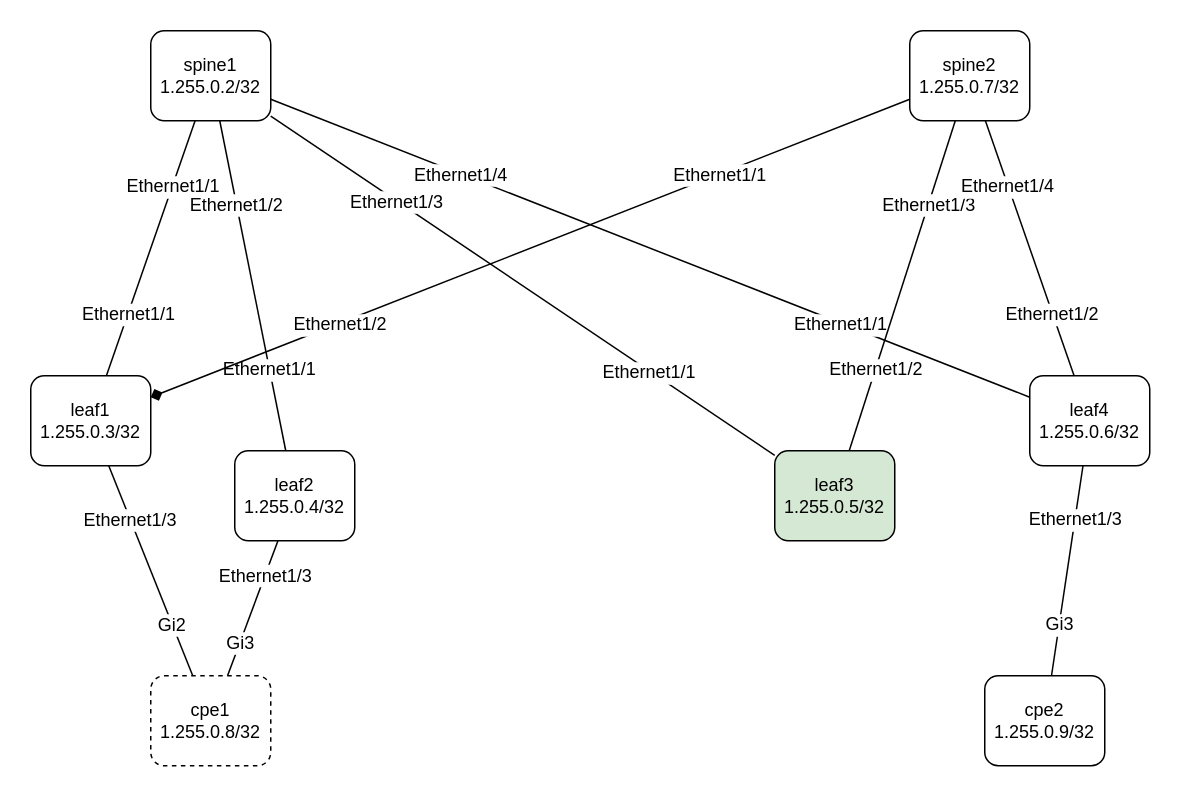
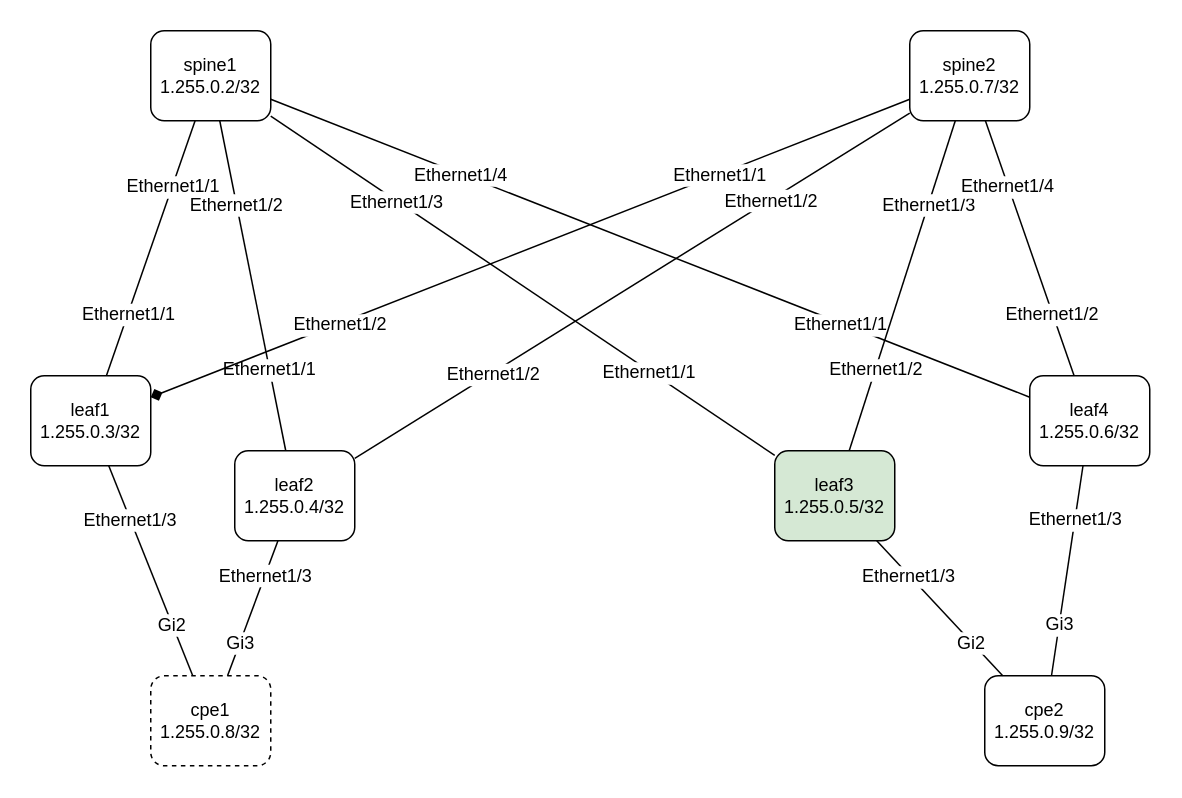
none -> (633, 285)
none -> (940, 608)
